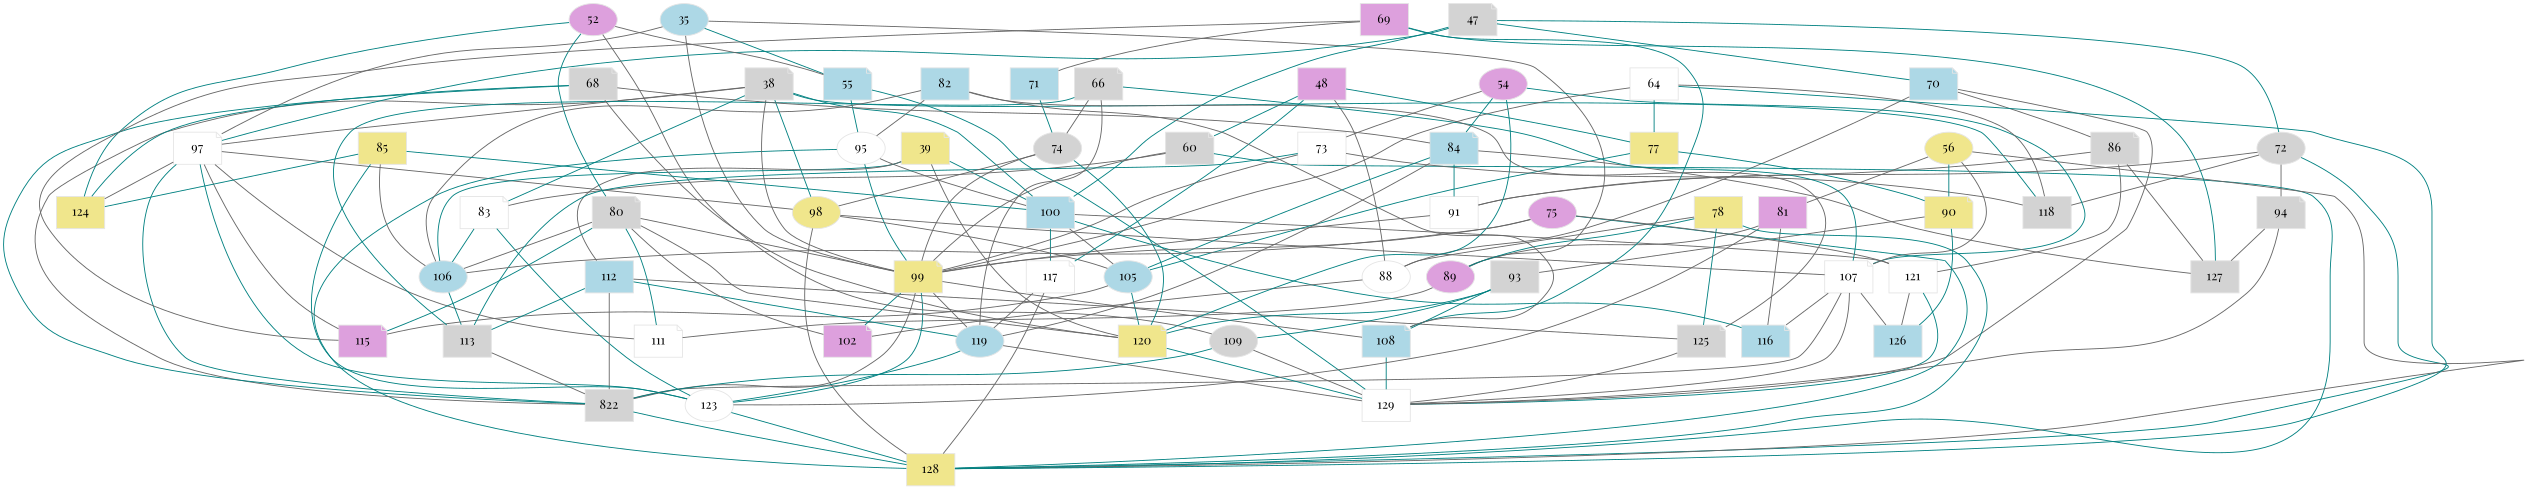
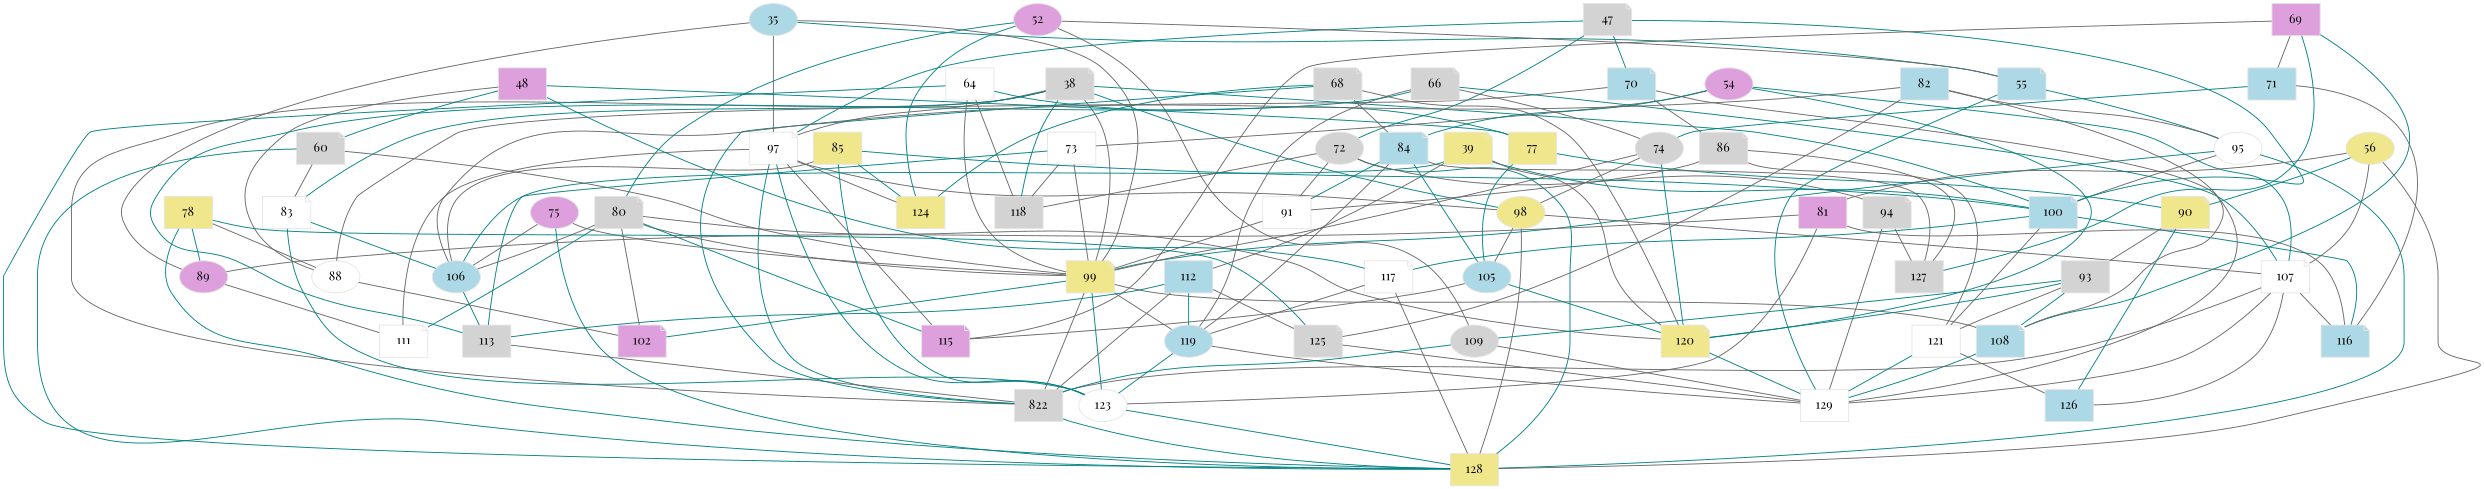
none -> (2416, 175)
(1733, 235) -> (2010, 308)
(1089, 245) -> none
